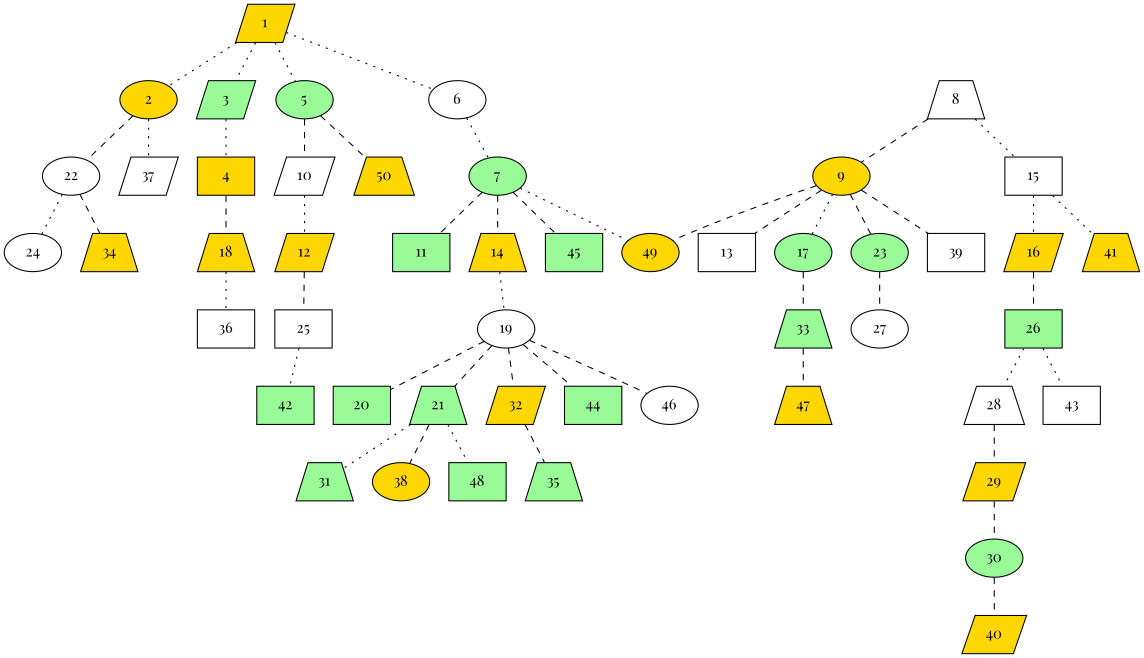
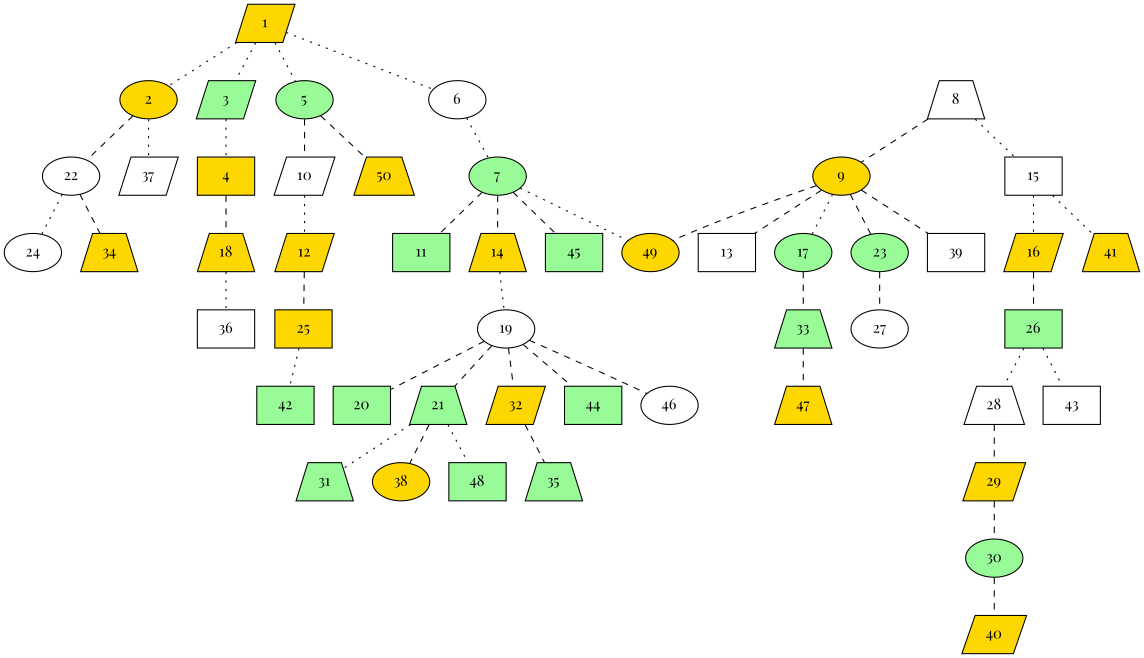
(303, 329) -> (303, 329)
